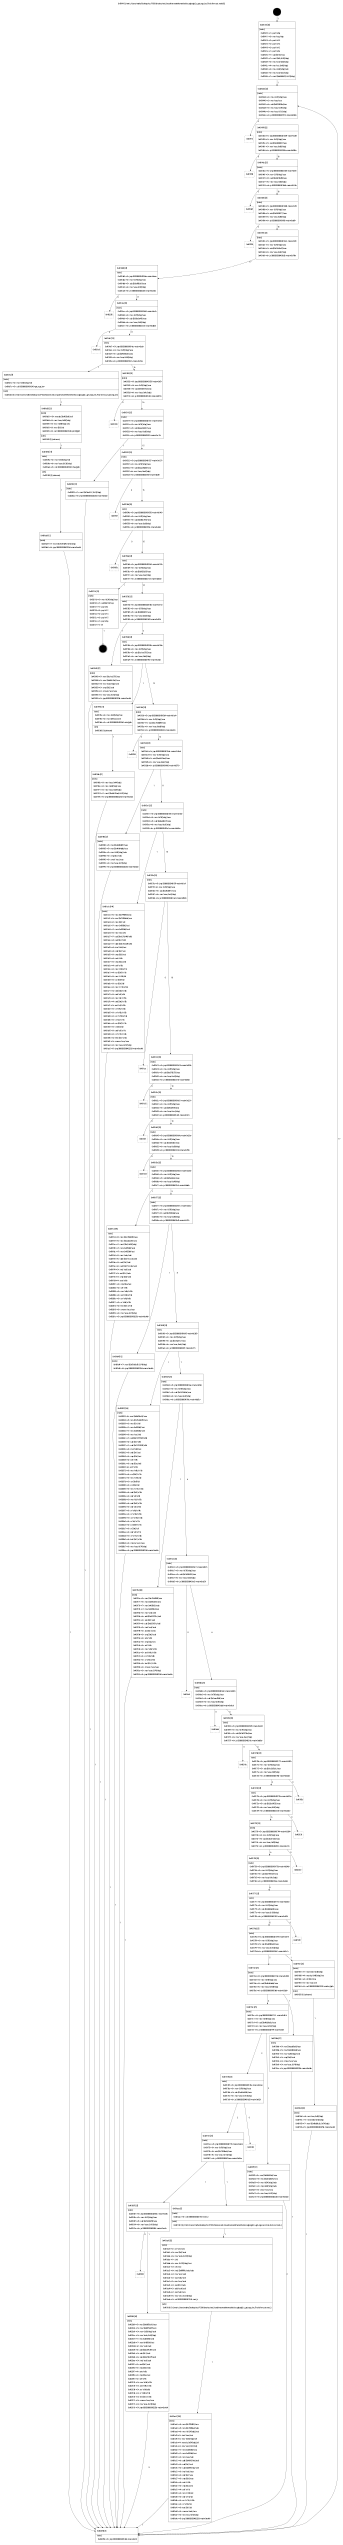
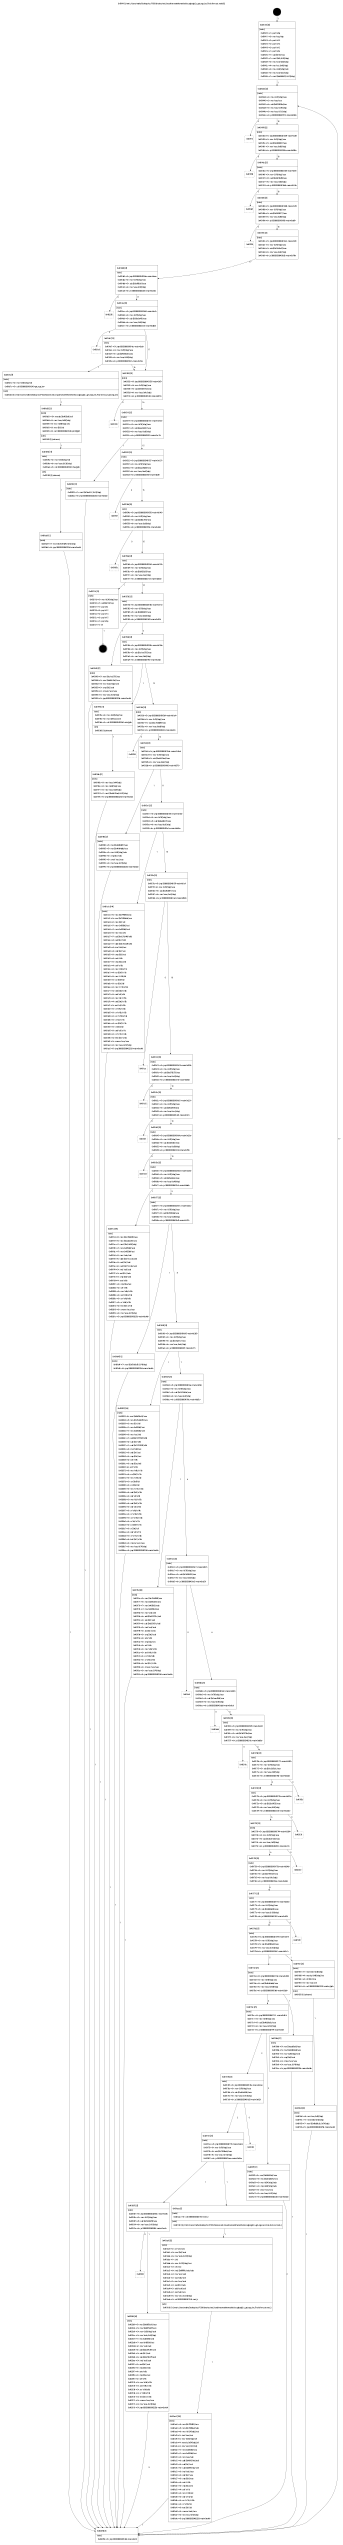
none -> (277, 121)
(131, 332) -> (148, 349)
